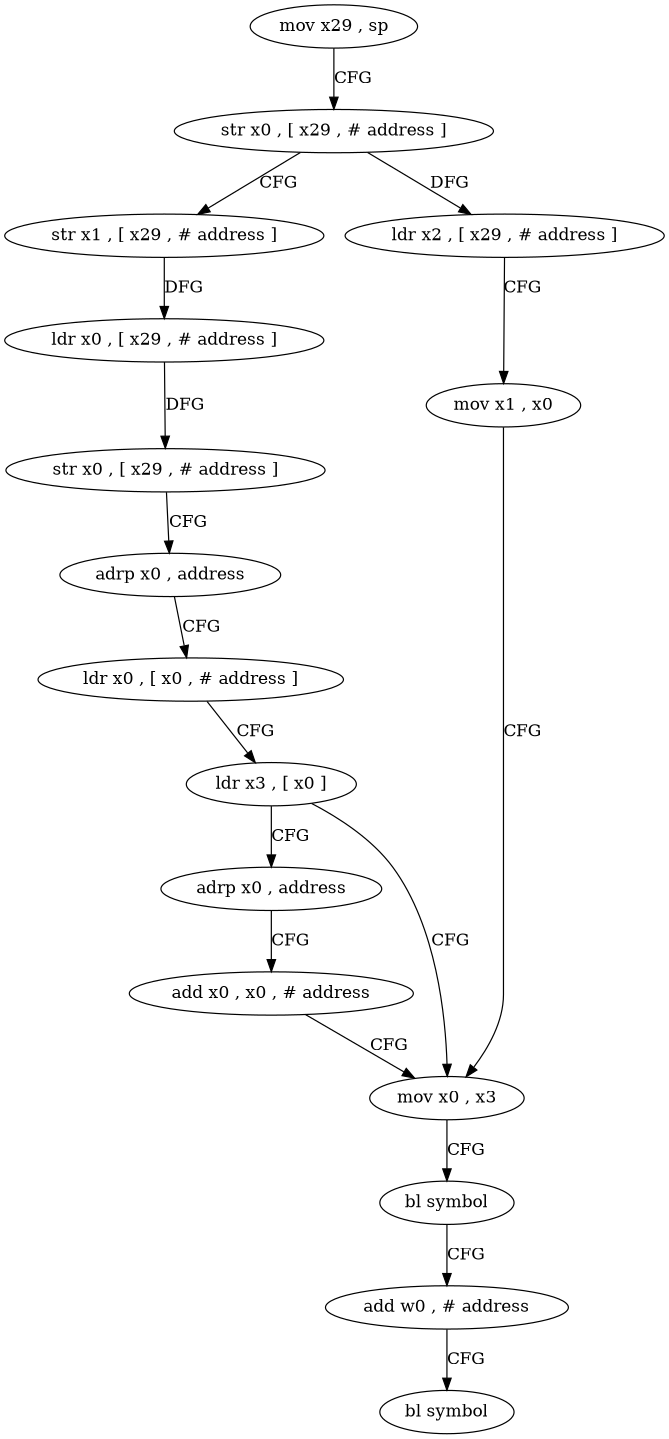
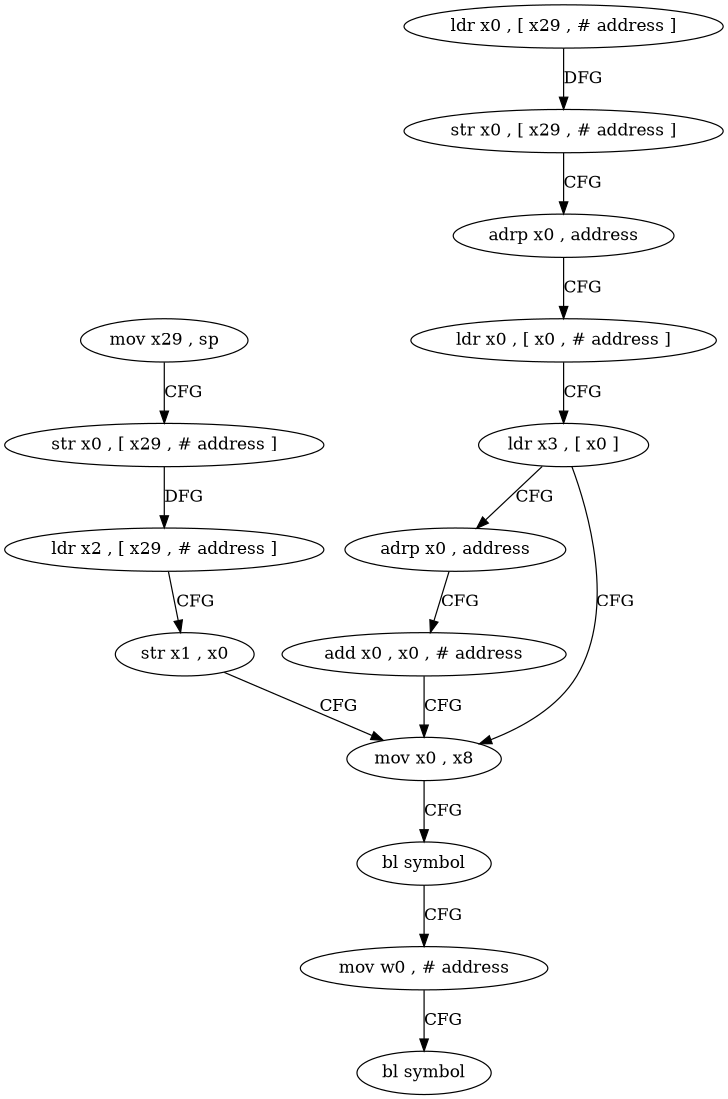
(164, 236) -> none
(503, 405) -> (185, 654)
(447, 1098) -> (424, 759)
(447, 1307) -> (424, 968)
